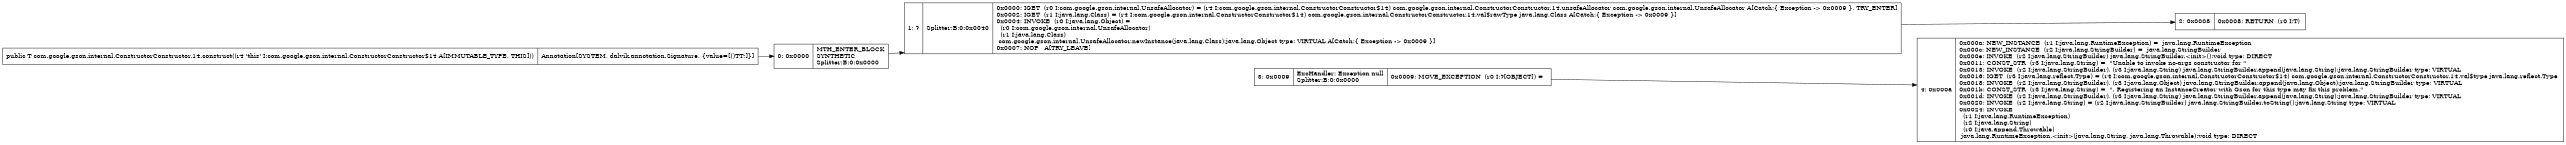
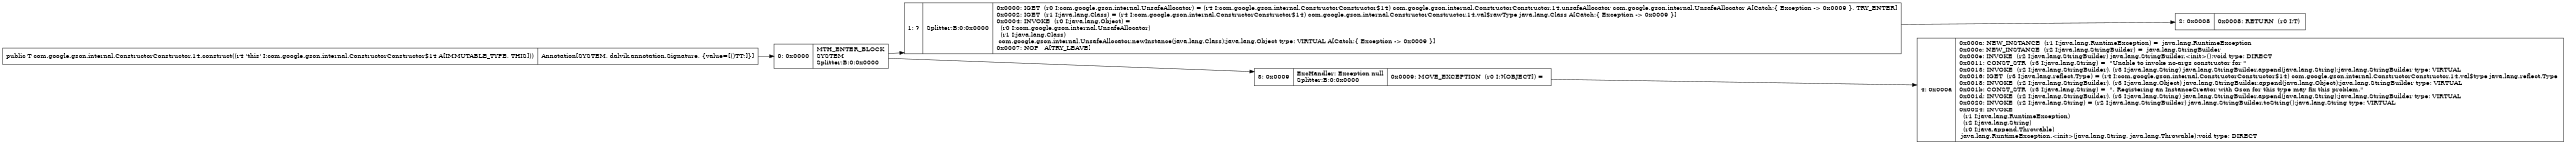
(958, 28) -> (958, 28)
(836, 56) -> (831, 56)
none -> (1069, 65)
